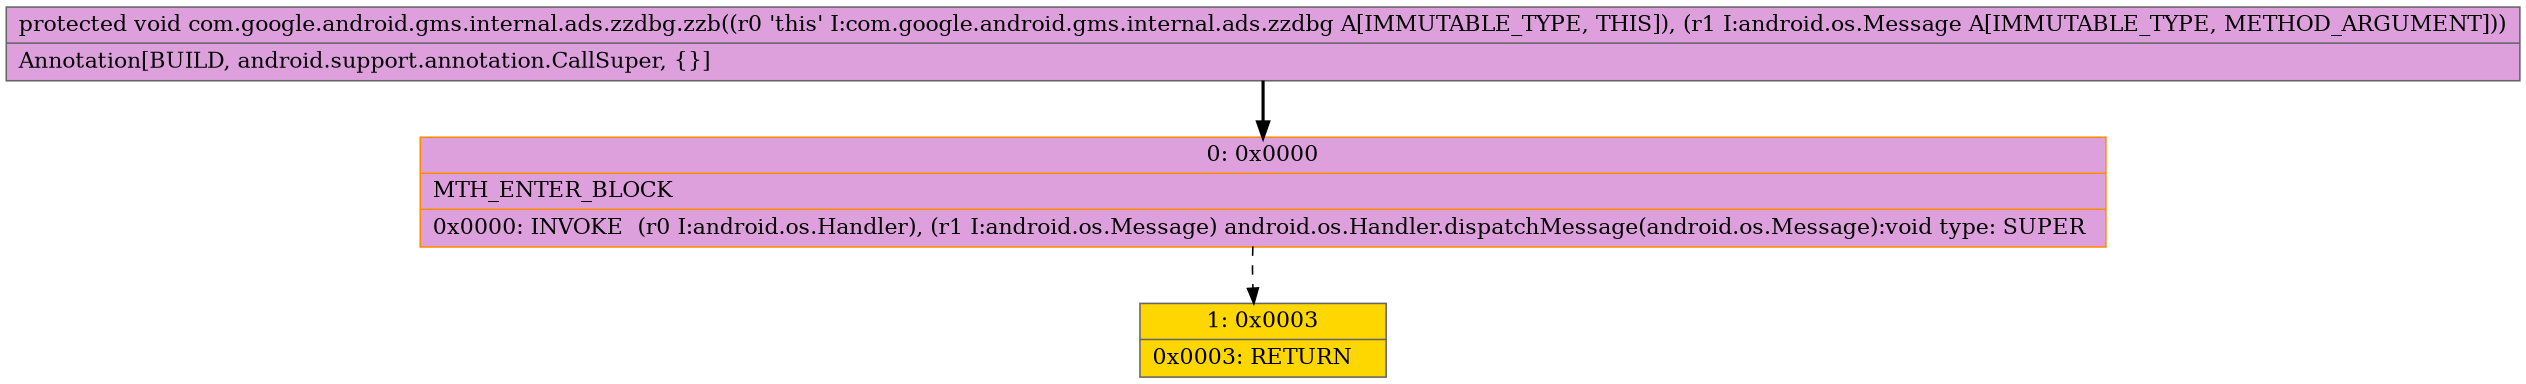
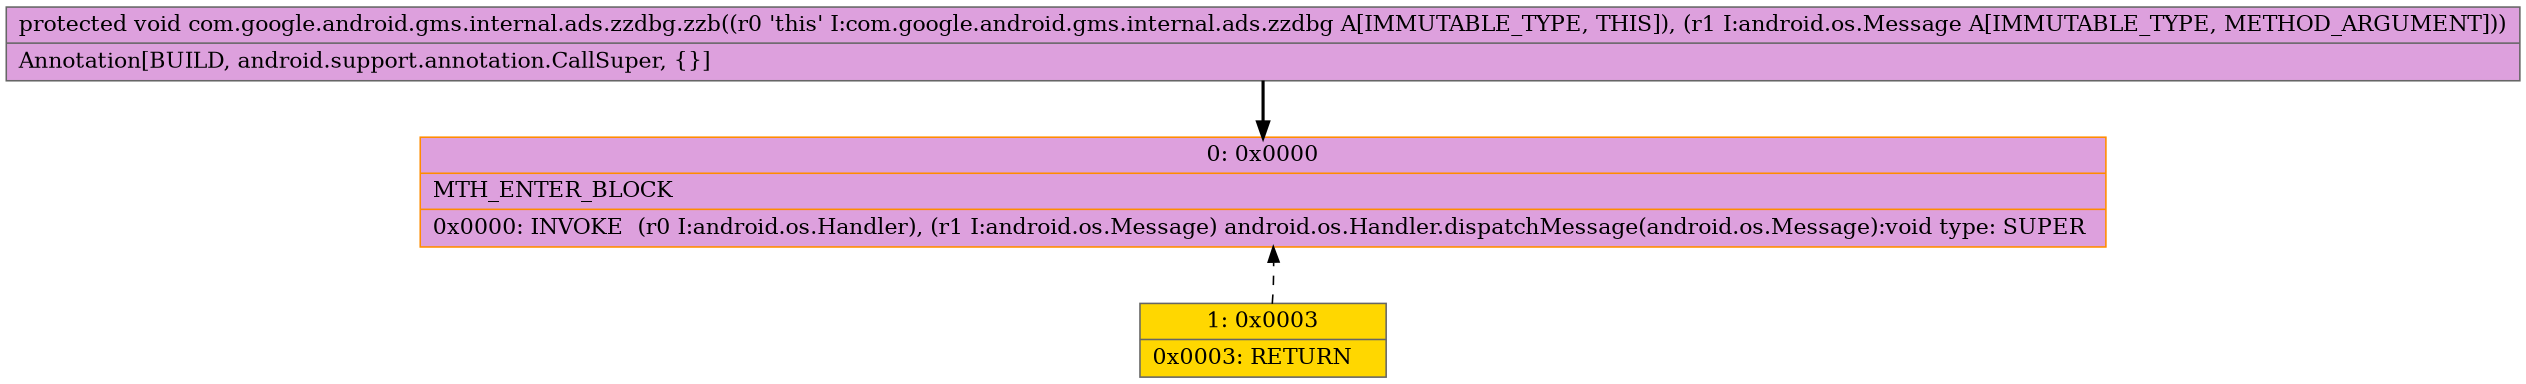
(1252, 267) -> (1273, 283)
